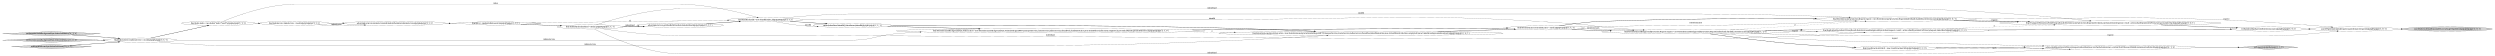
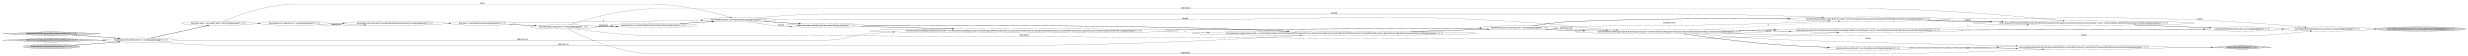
(496, 23) -> (482, 23)
(51, 47) -> (51, 47)
